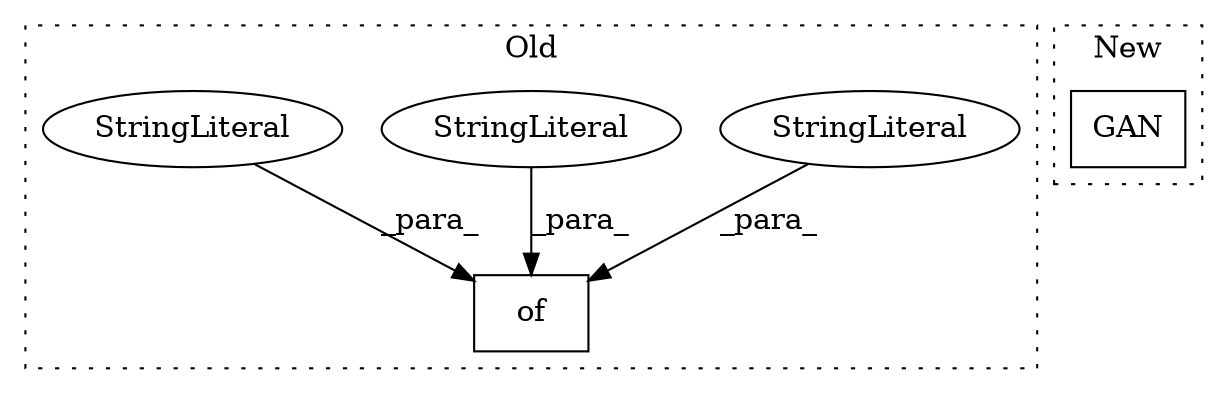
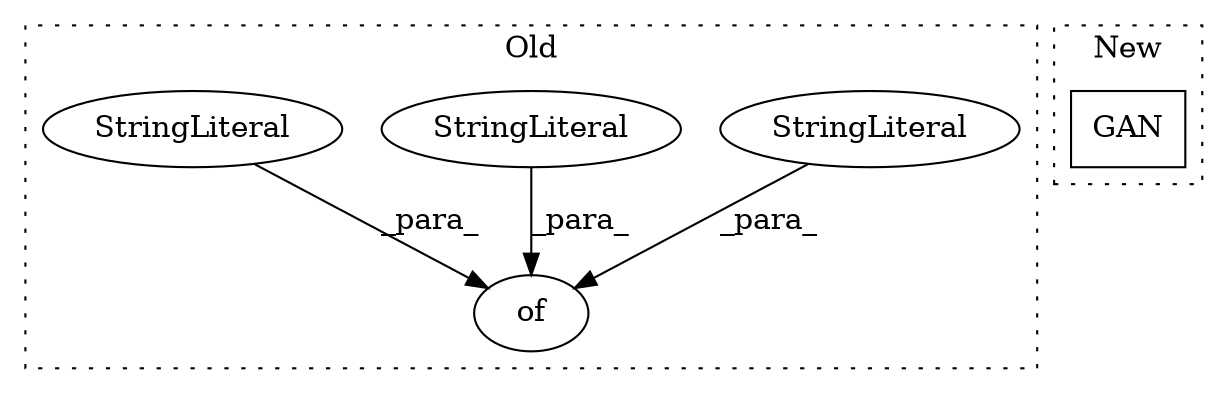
(531, 313) -> (531, 313)
